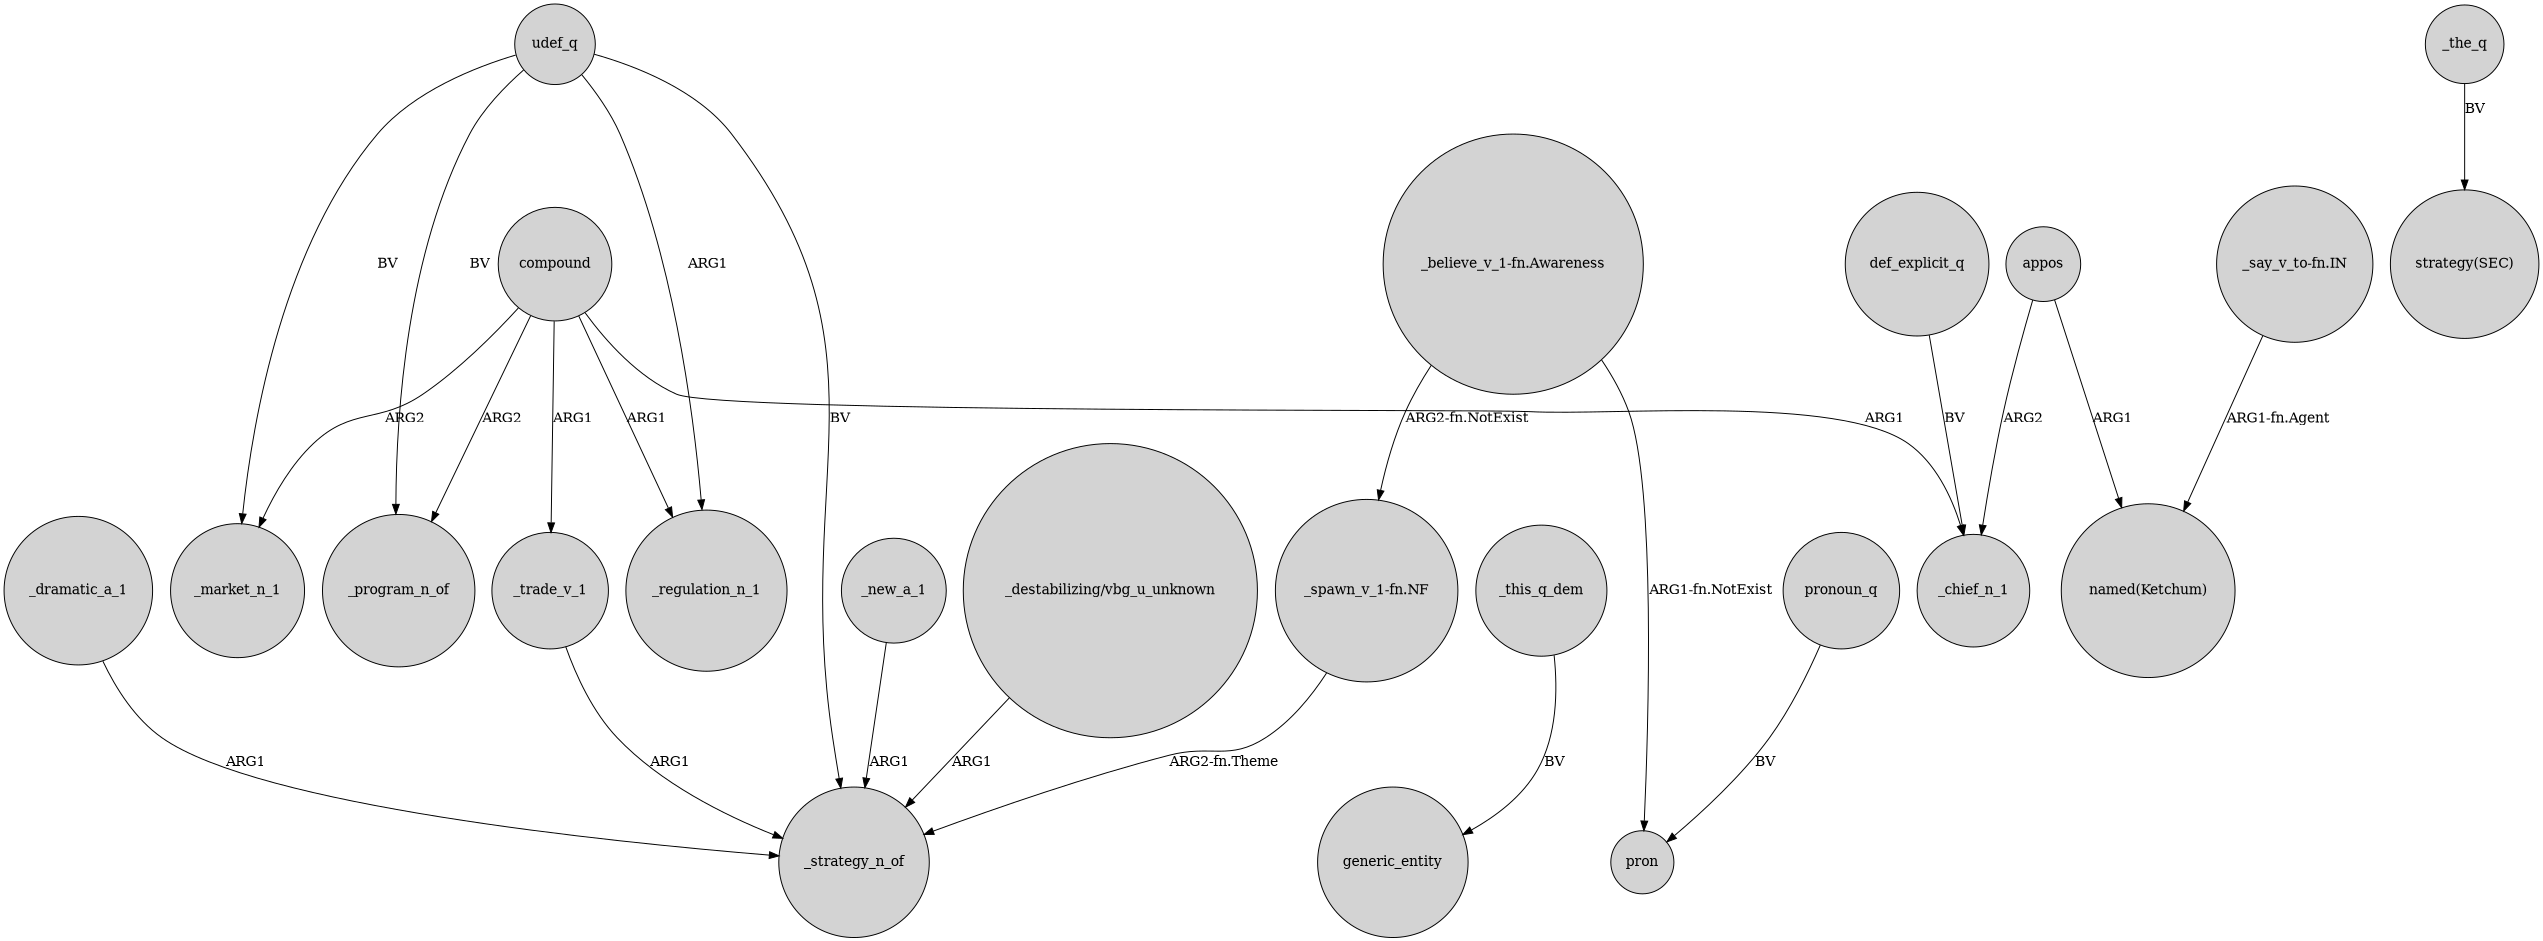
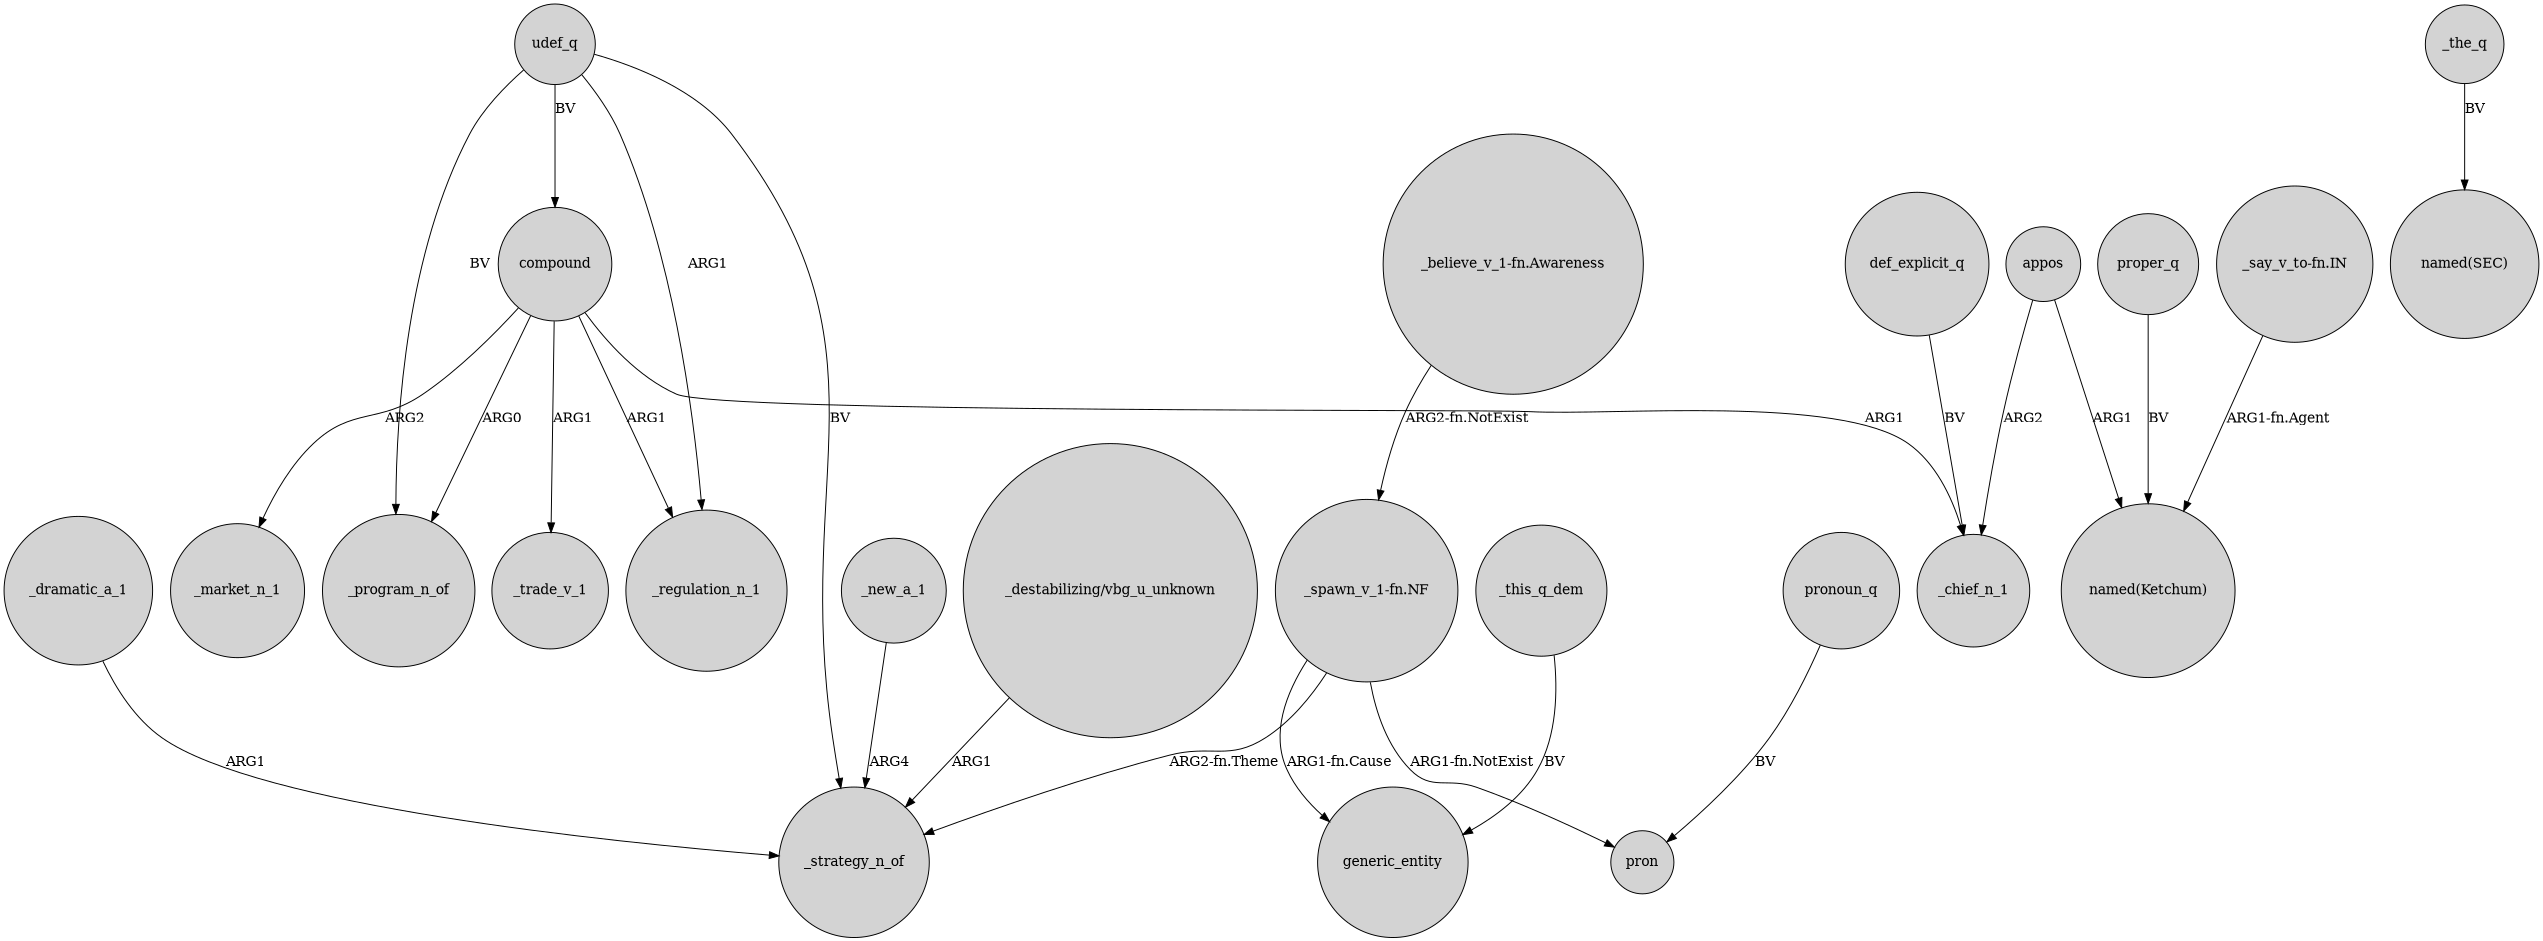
(313, 239) -> (555, 141)
none -> (2148, 264)
(2465, 264) -> (2465, 264)
(502, 419) -> (502, 419)
(1648, 586) -> (1463, 784)
none -> (1280, 742)
(889, 762) -> (889, 762)
(647, 764) -> none
